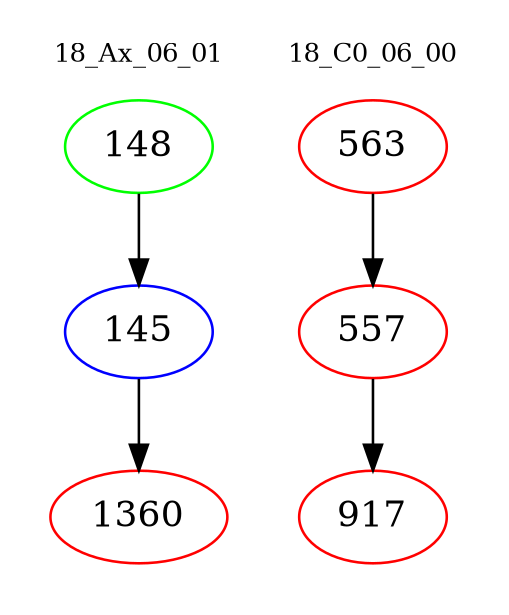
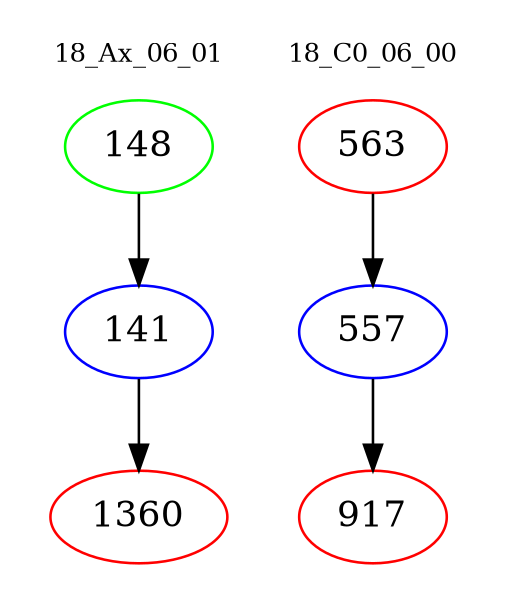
(139, 332) -> (139, 332)
(373, 332) -> (373, 332)
